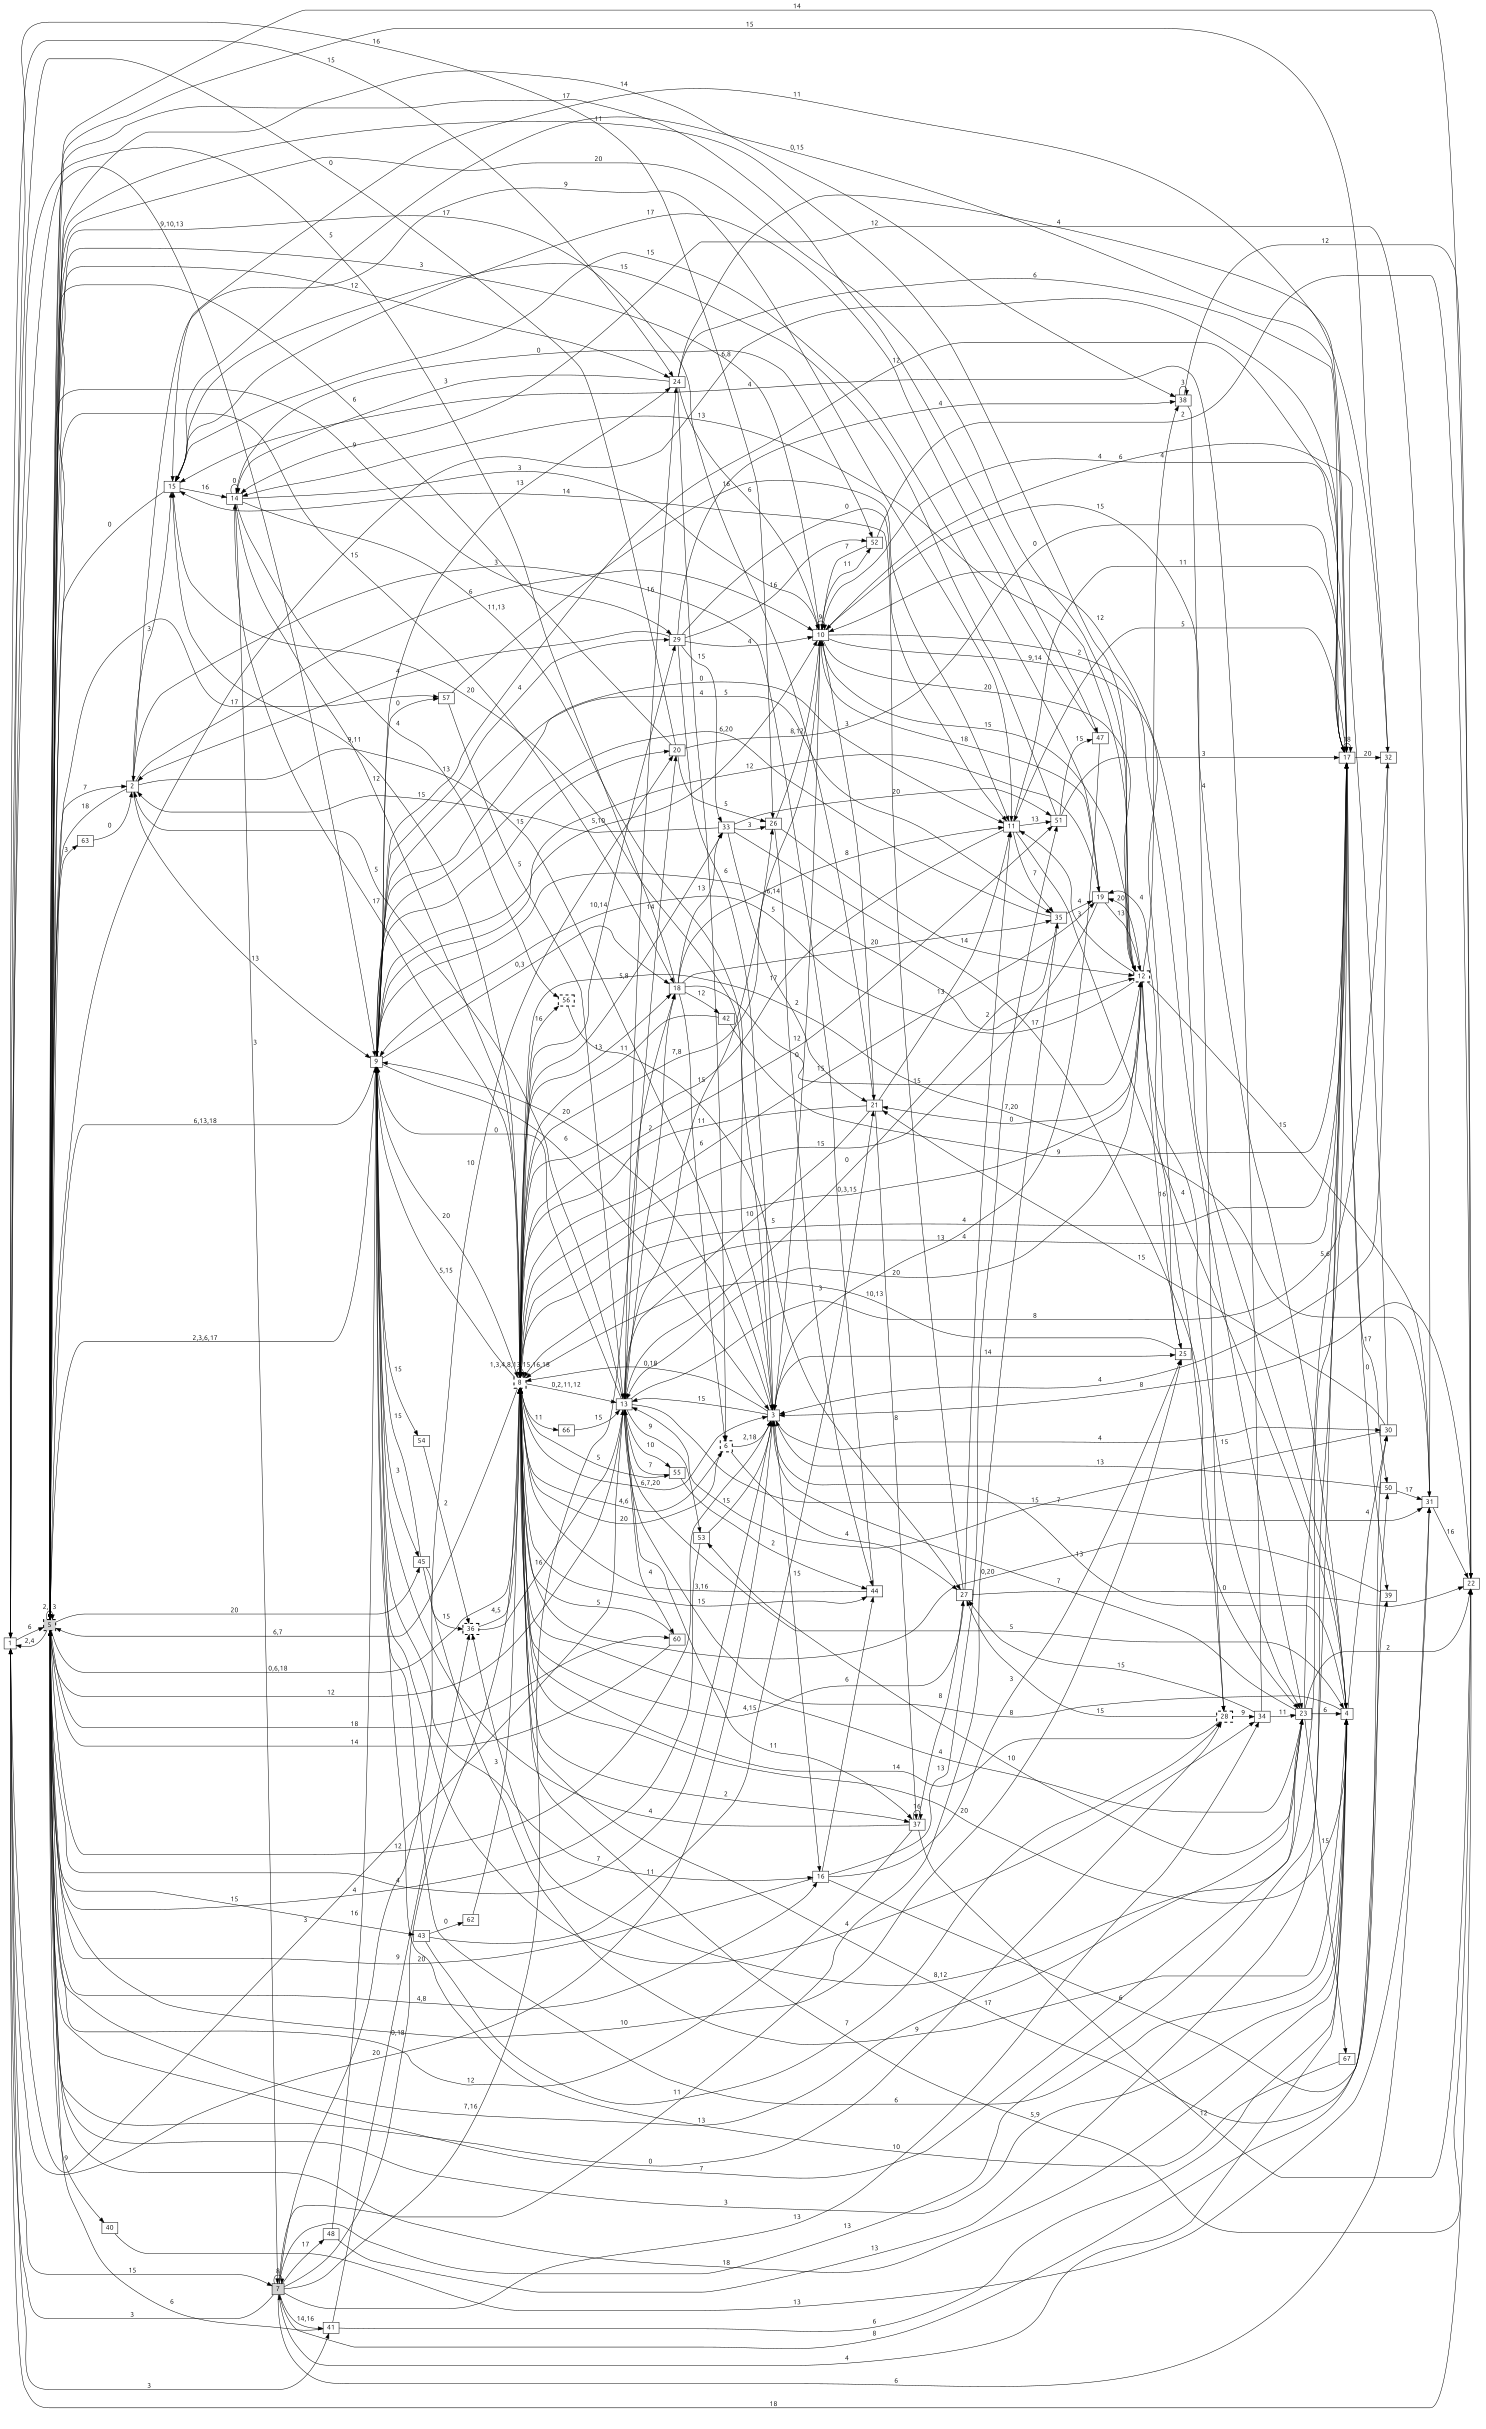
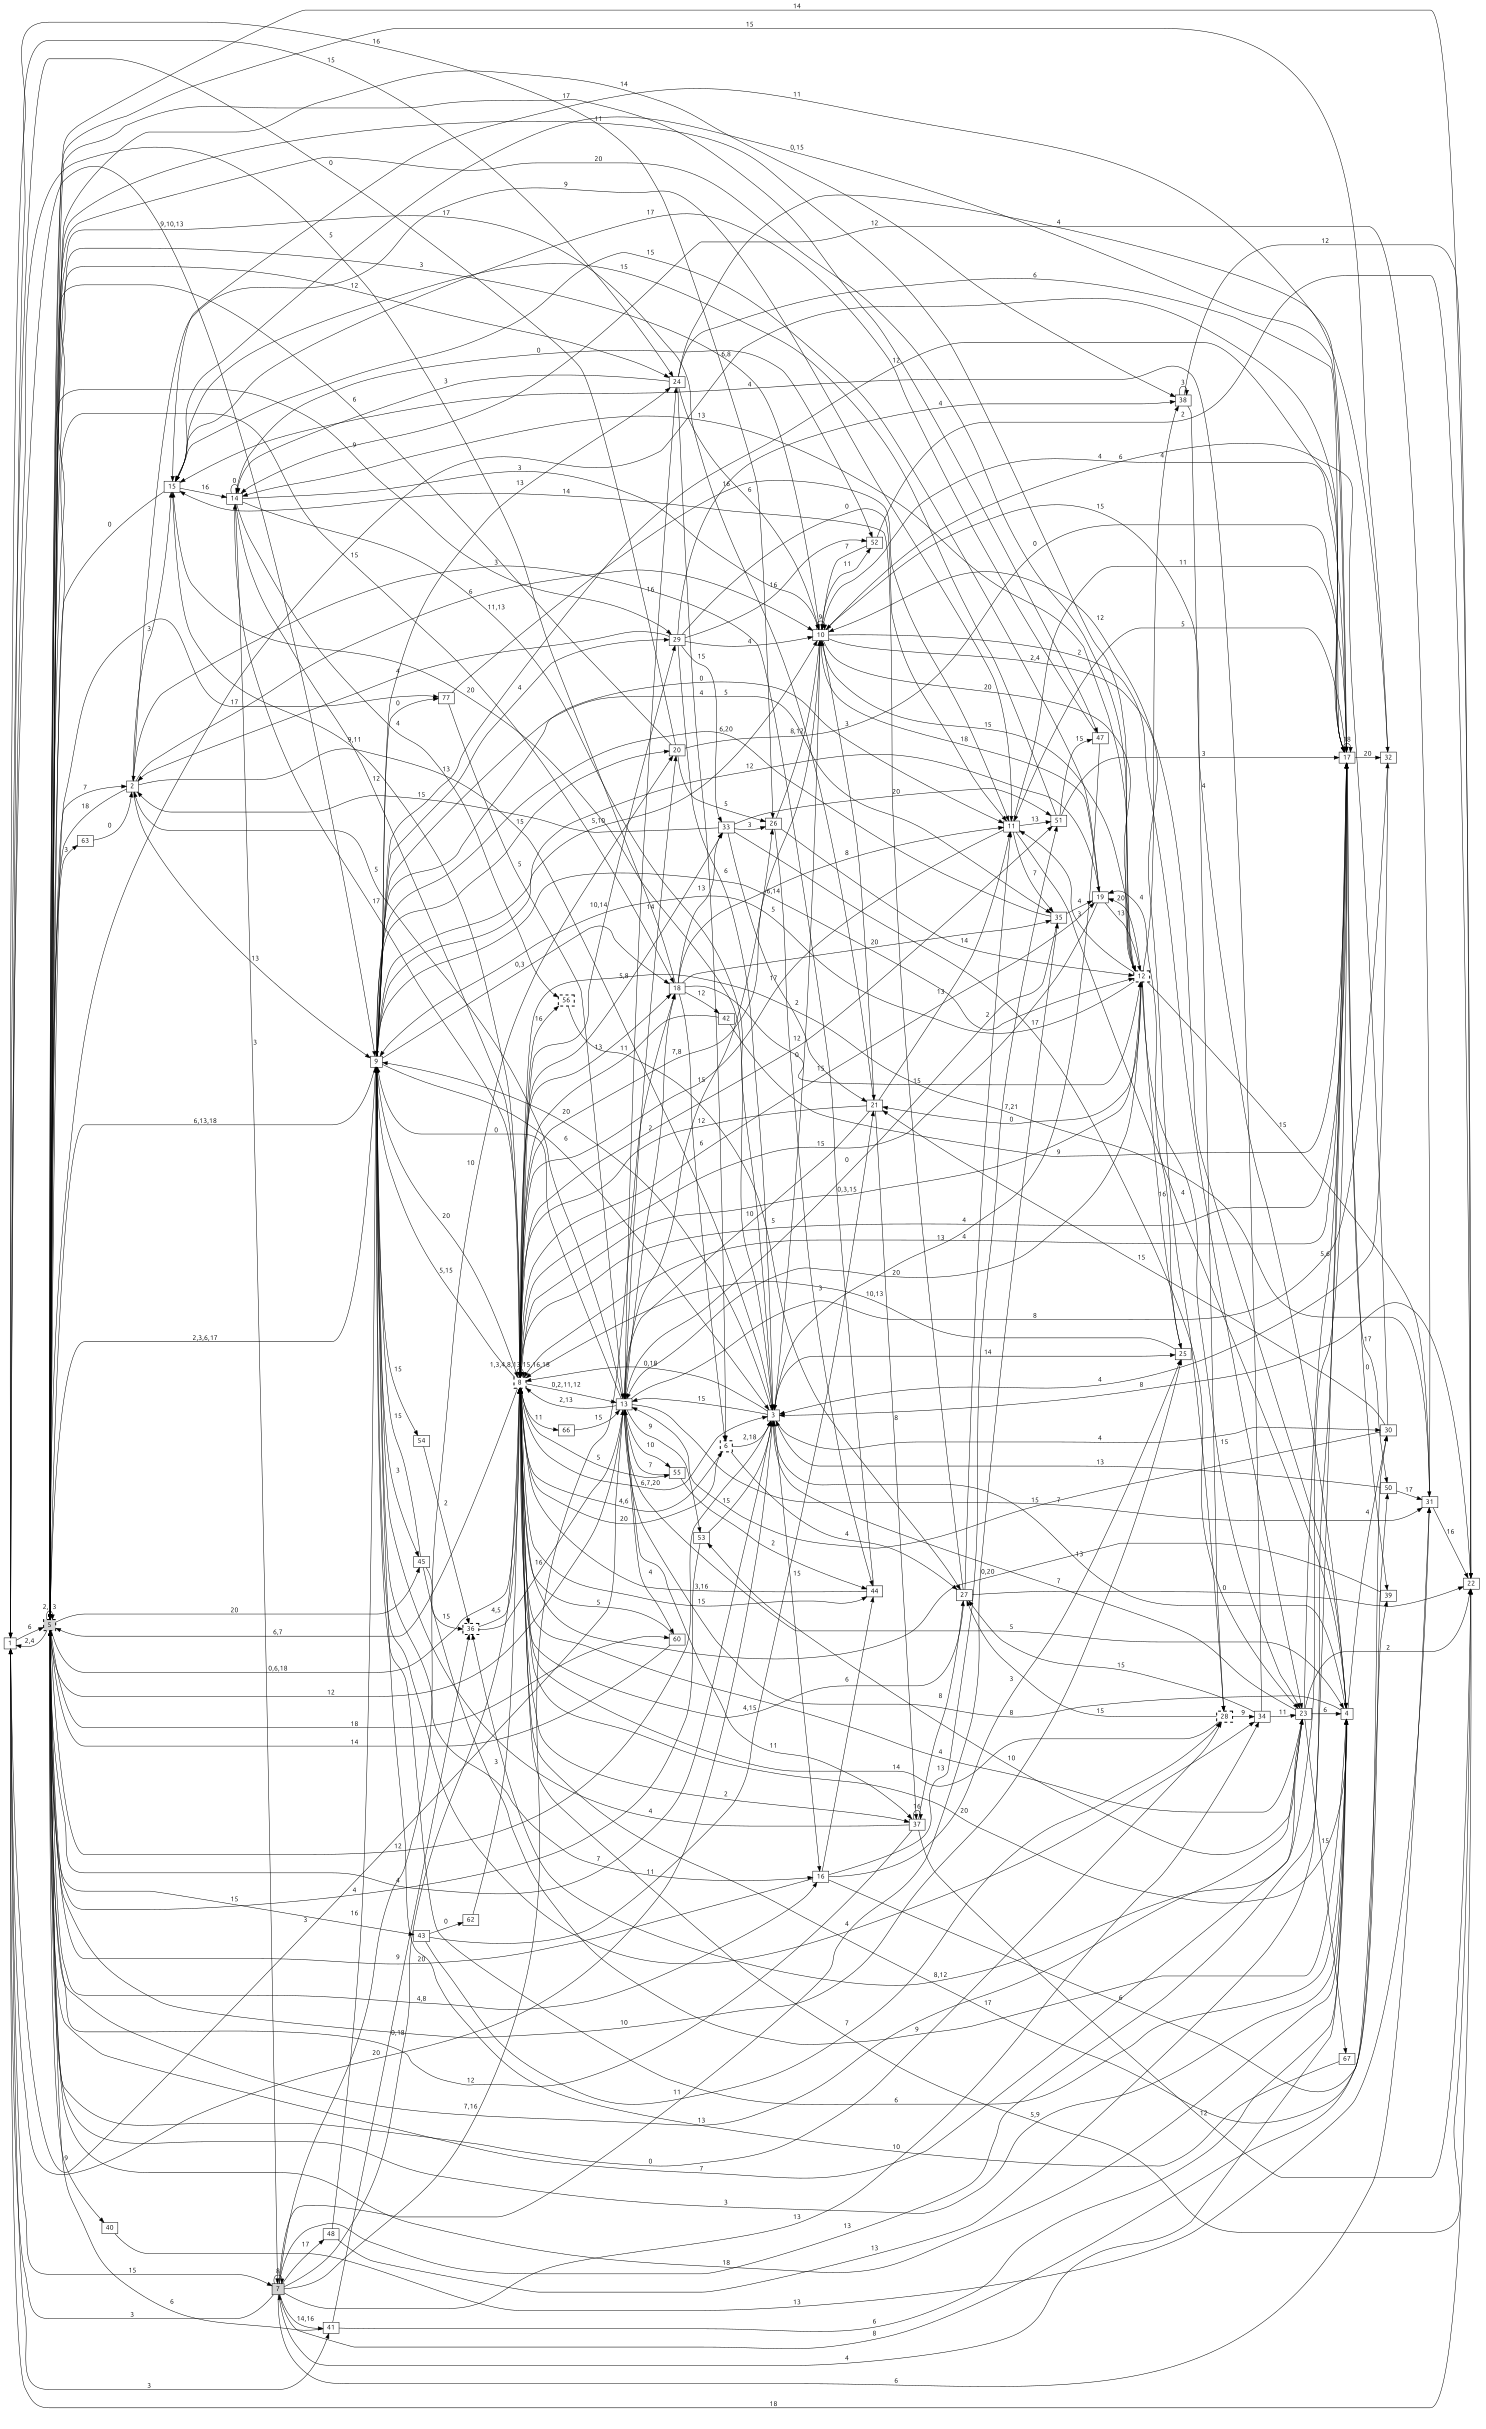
(1035, 658) -> (1035, 658)
(446, 698) -> (446, 698)
(1012, 1107) -> (1012, 1107)
(702, 1121) -> (702, 1121)
none -> (571, 1408)
